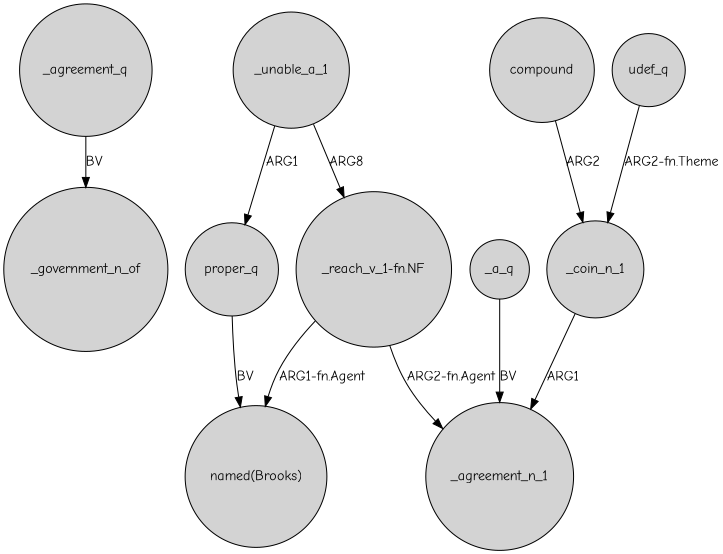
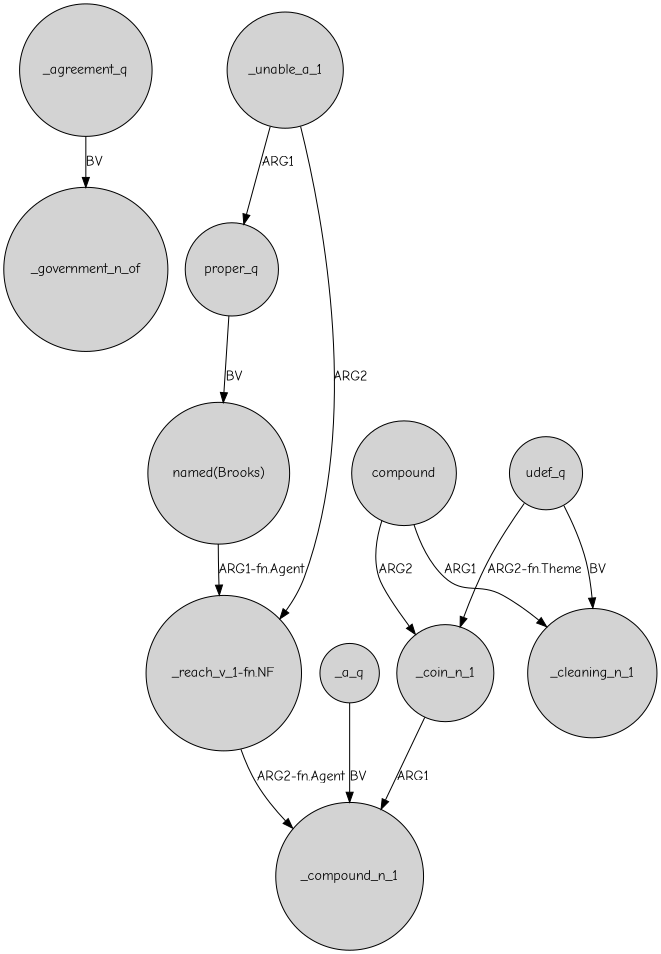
(347, 162) -> (351, 377)
(287, 356) -> (218, 564)
(500, 477) -> (350, 876)
none -> (592, 673)
